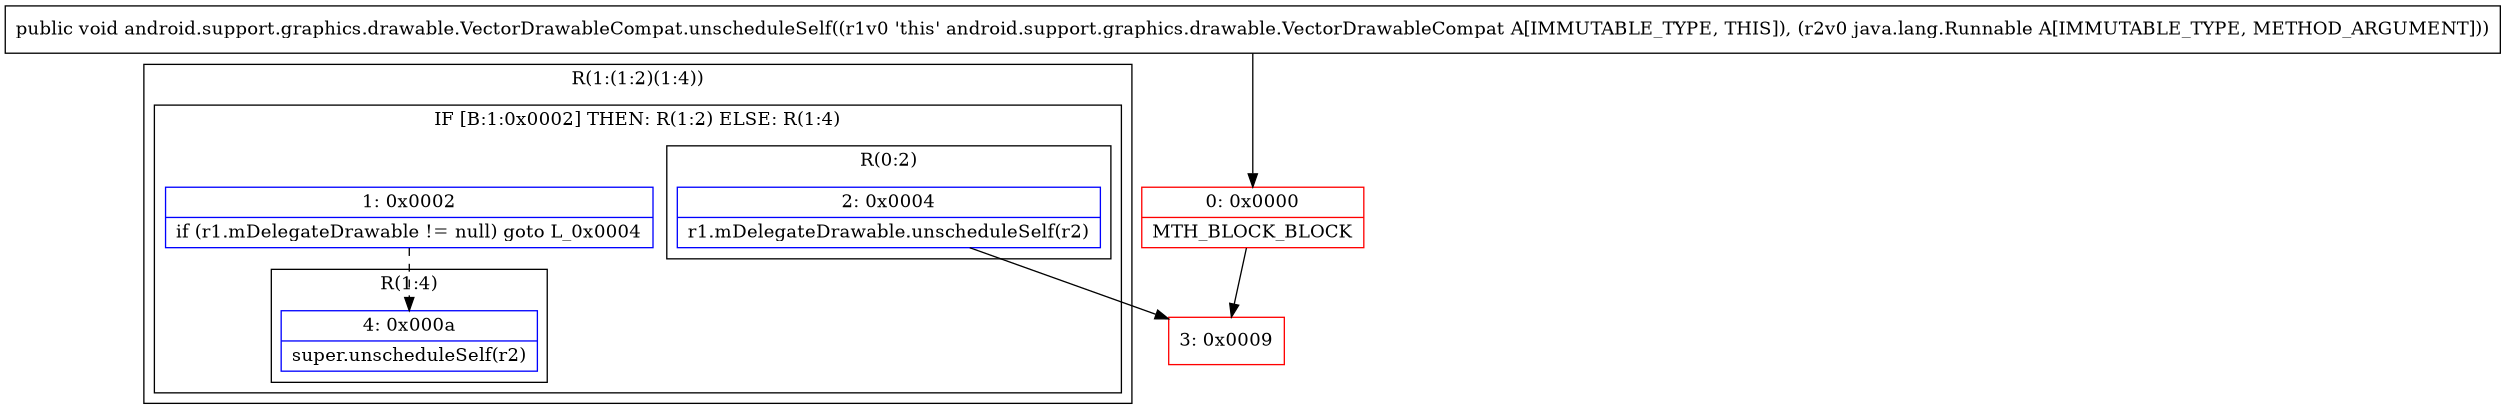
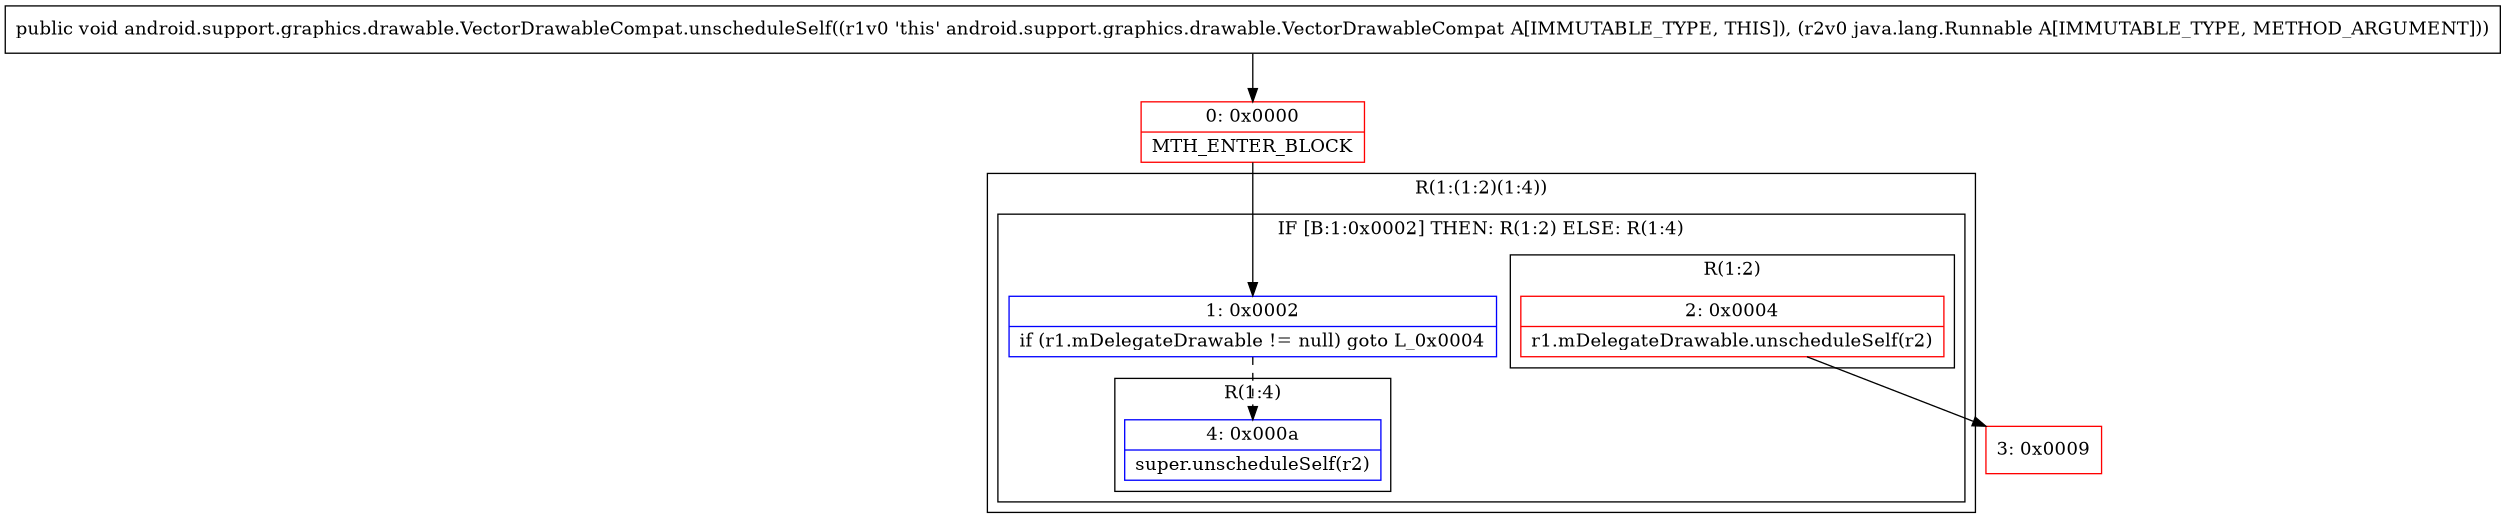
(889, 161) -> (1732, 270)
(889, 217) -> (1732, 327)
(1253, 232) -> (1253, 146)
(1240, 276) -> (1253, 223)
